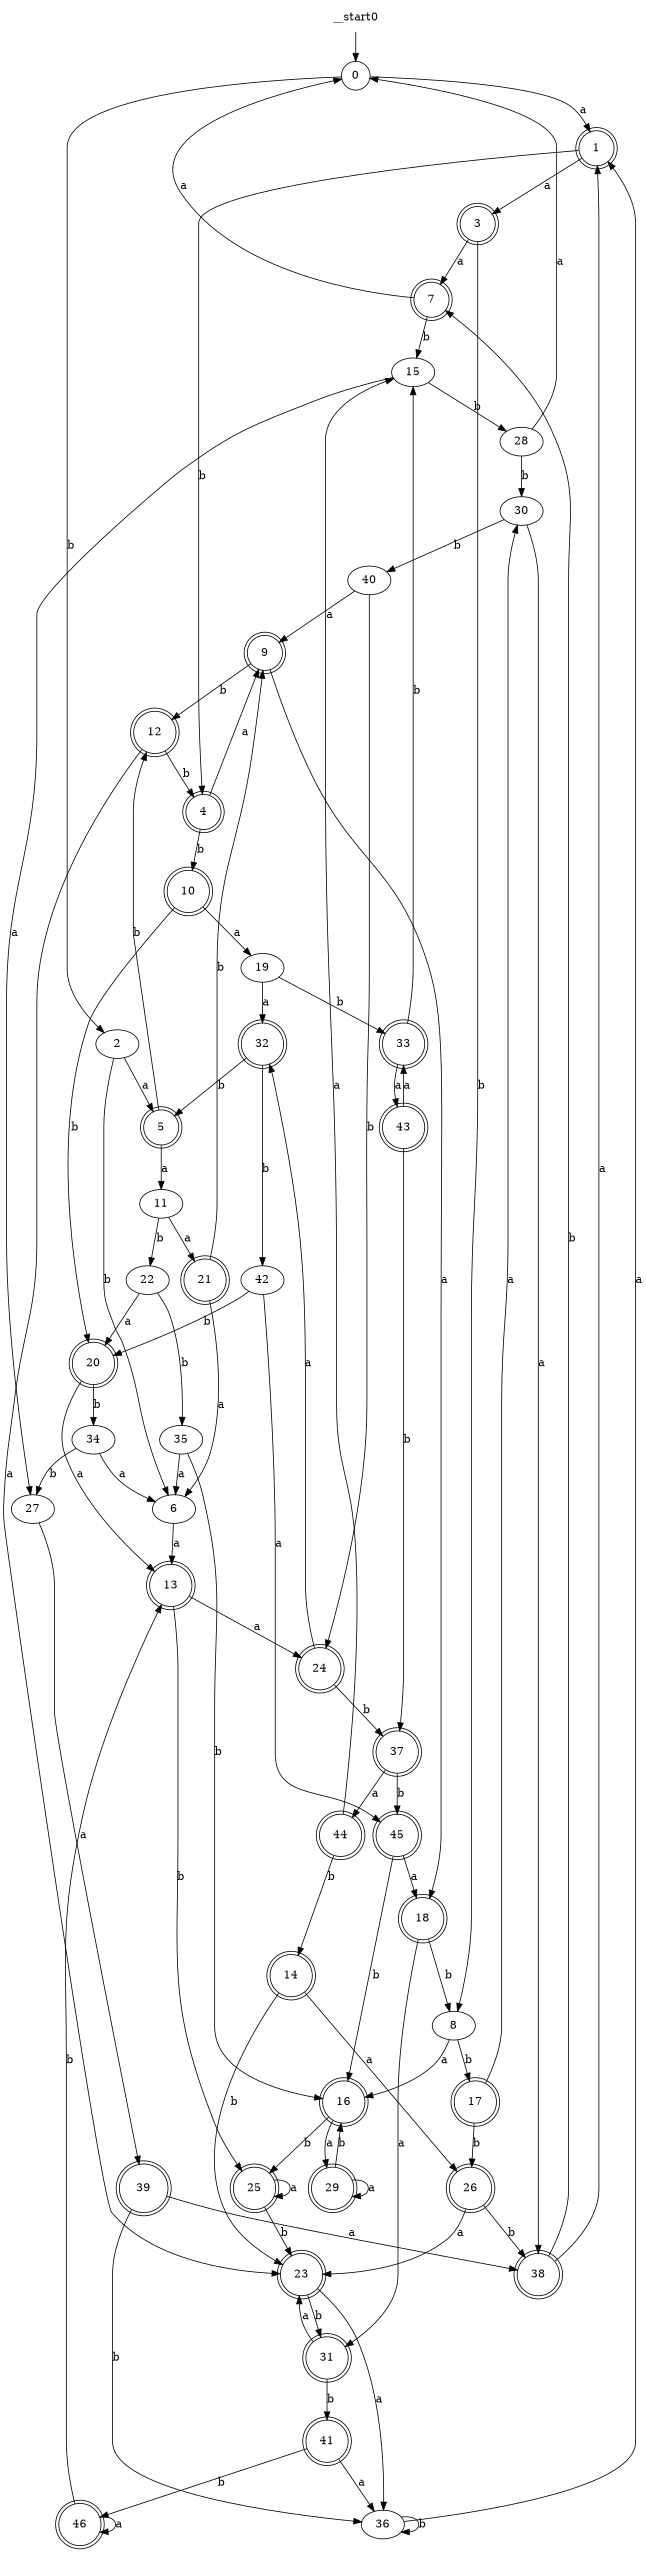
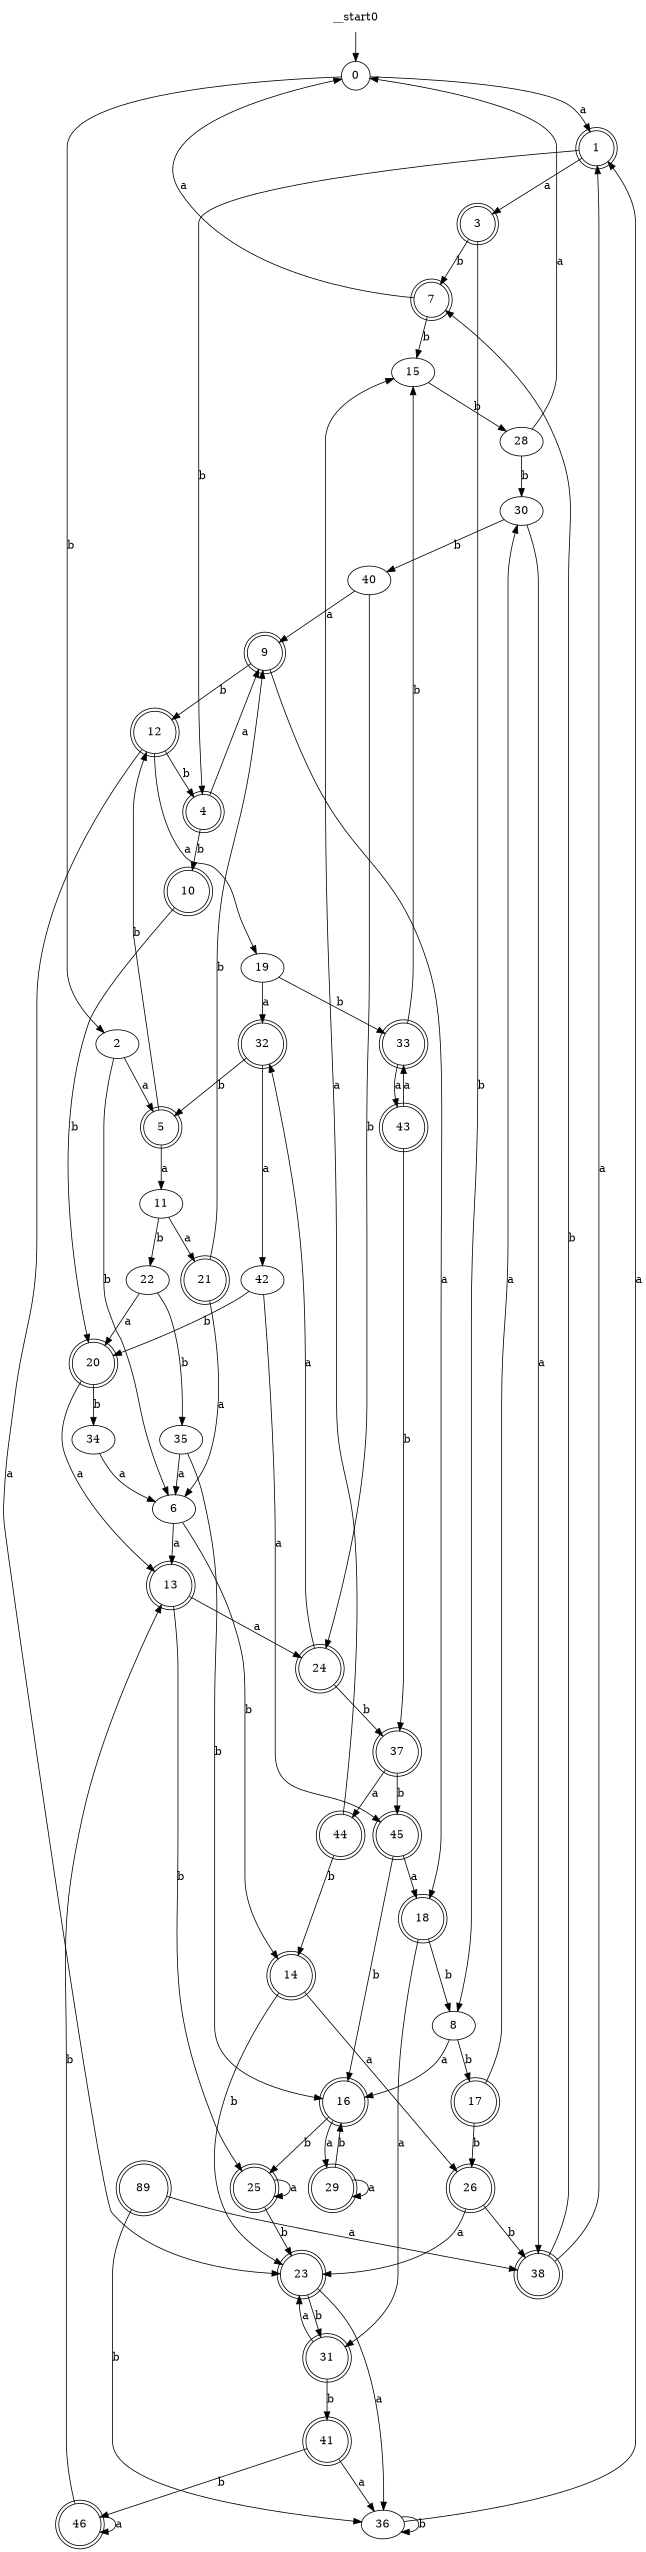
(461, 262) -> (461, 262)
(224, 928) -> (185, 857)
(266, 1169) -> (266, 1169)
(33, 1509) -> none
none -> (245, 1734)
(144, 2188) -> (144, 2188)
